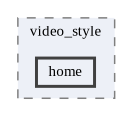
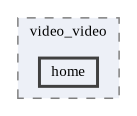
(66, 32) -> (68, 32)
